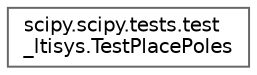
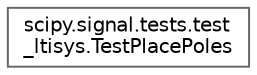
(128, 37) -> (128, 37)
